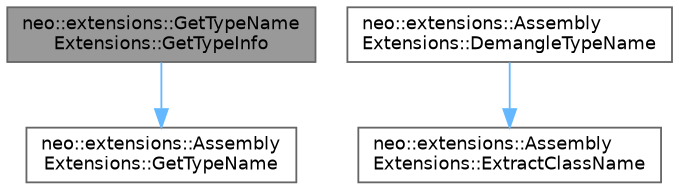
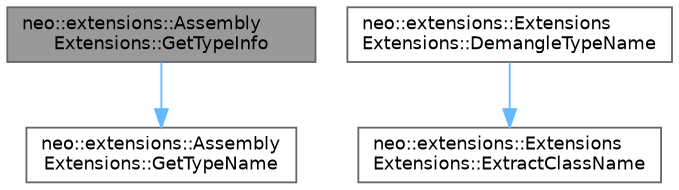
(161, 35) -> (161, 35)
(510, 35) -> (510, 35)
(510, 155) -> (510, 155)
